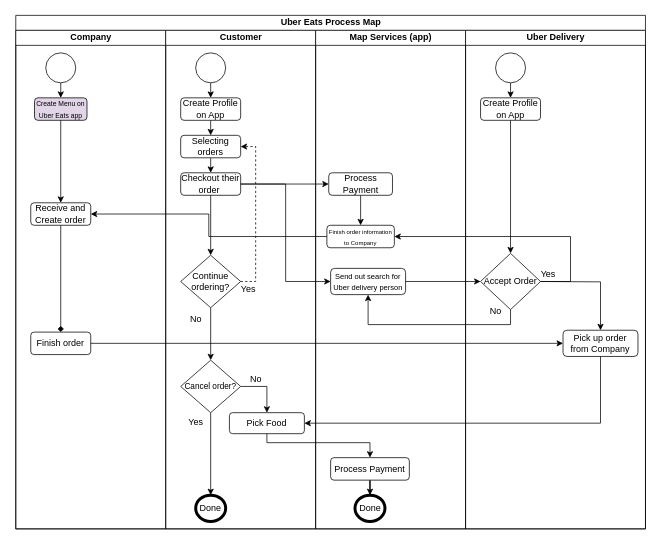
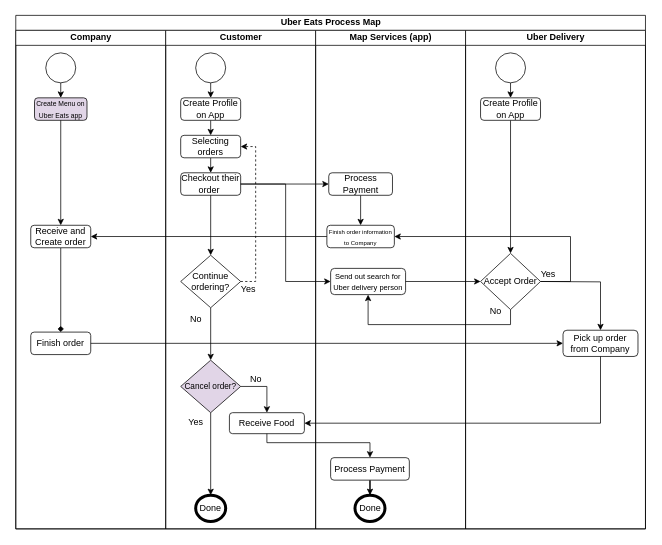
(60, 214) -> (60, 237)
(210, 387) -> (210, 387)
(267, 423) -> (267, 423)
